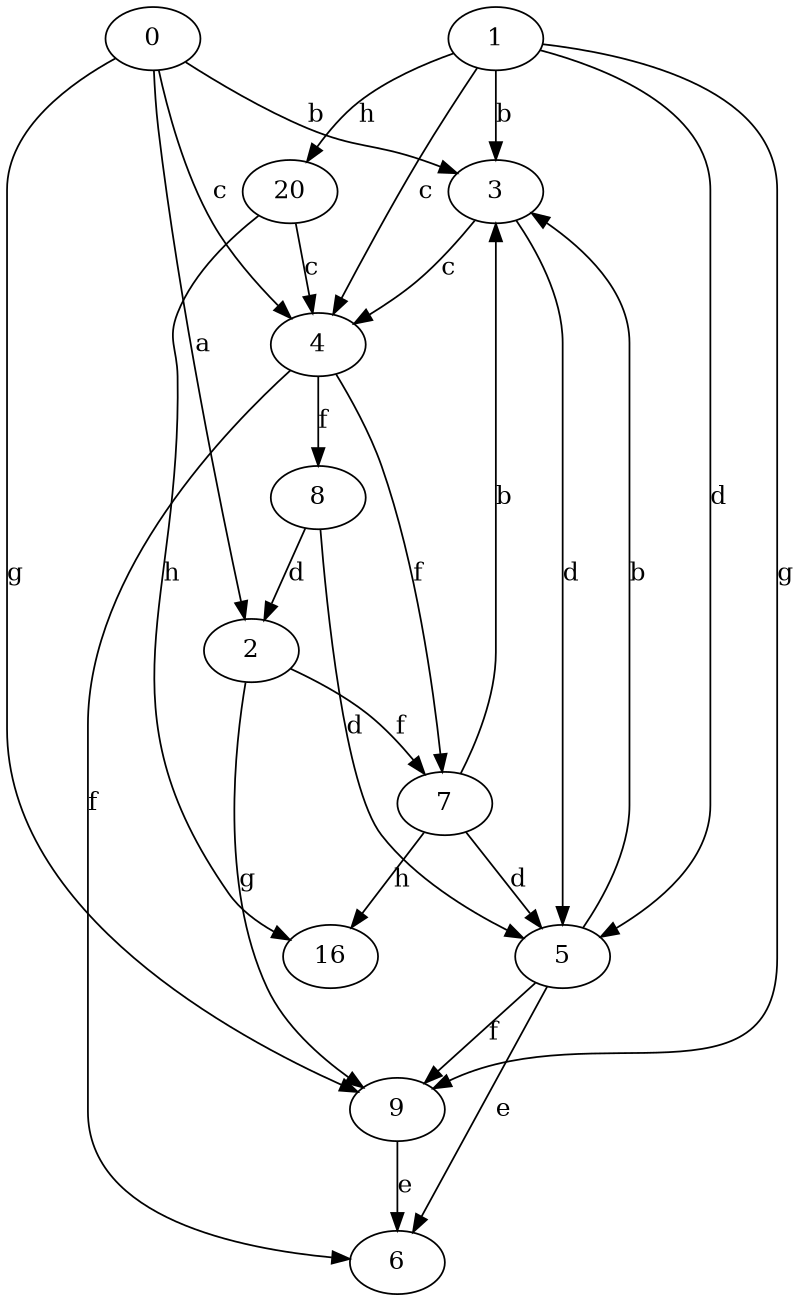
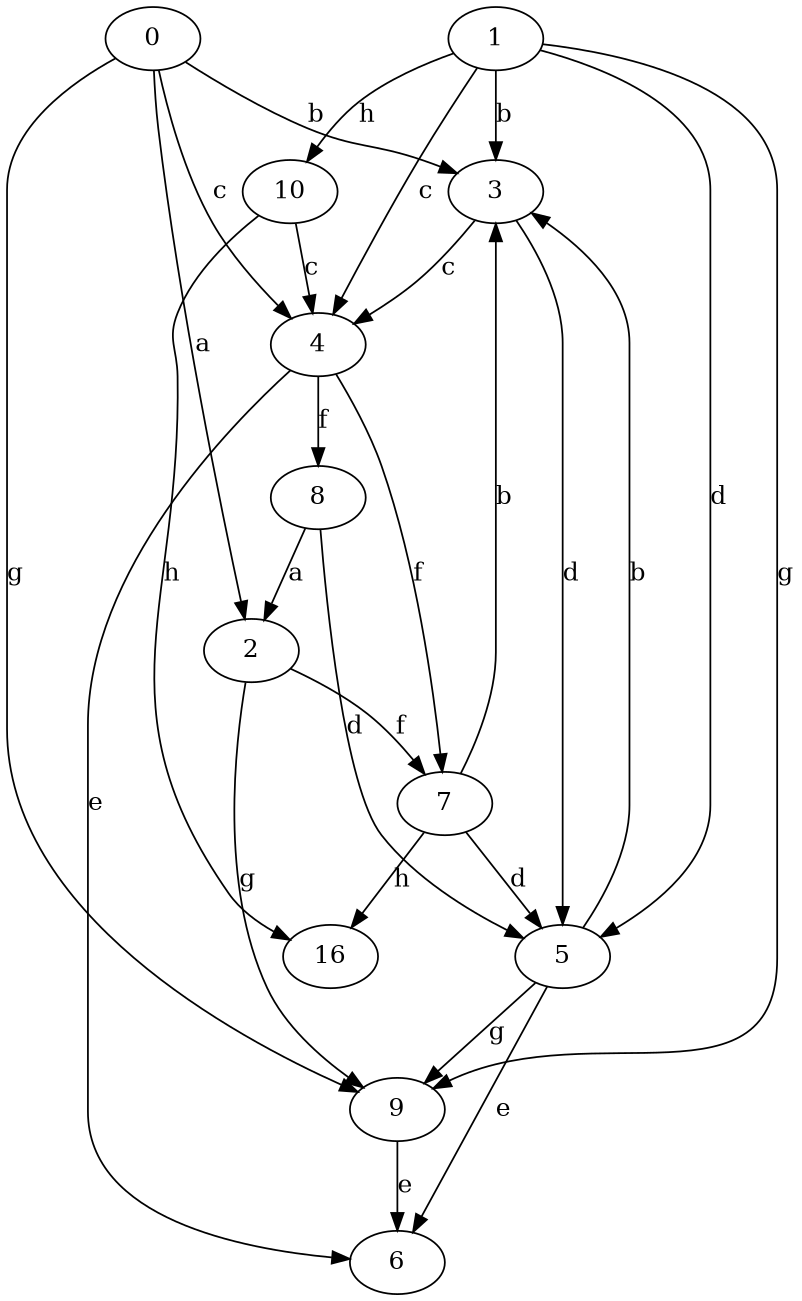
(290, 192) -> (290, 192)
(297, 574) -> (296, 574)
(93, 804) -> (96, 804)
(494, 1033) -> (498, 1033)
